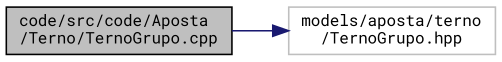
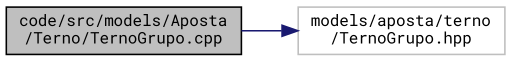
(119, 31) -> (124, 31)
